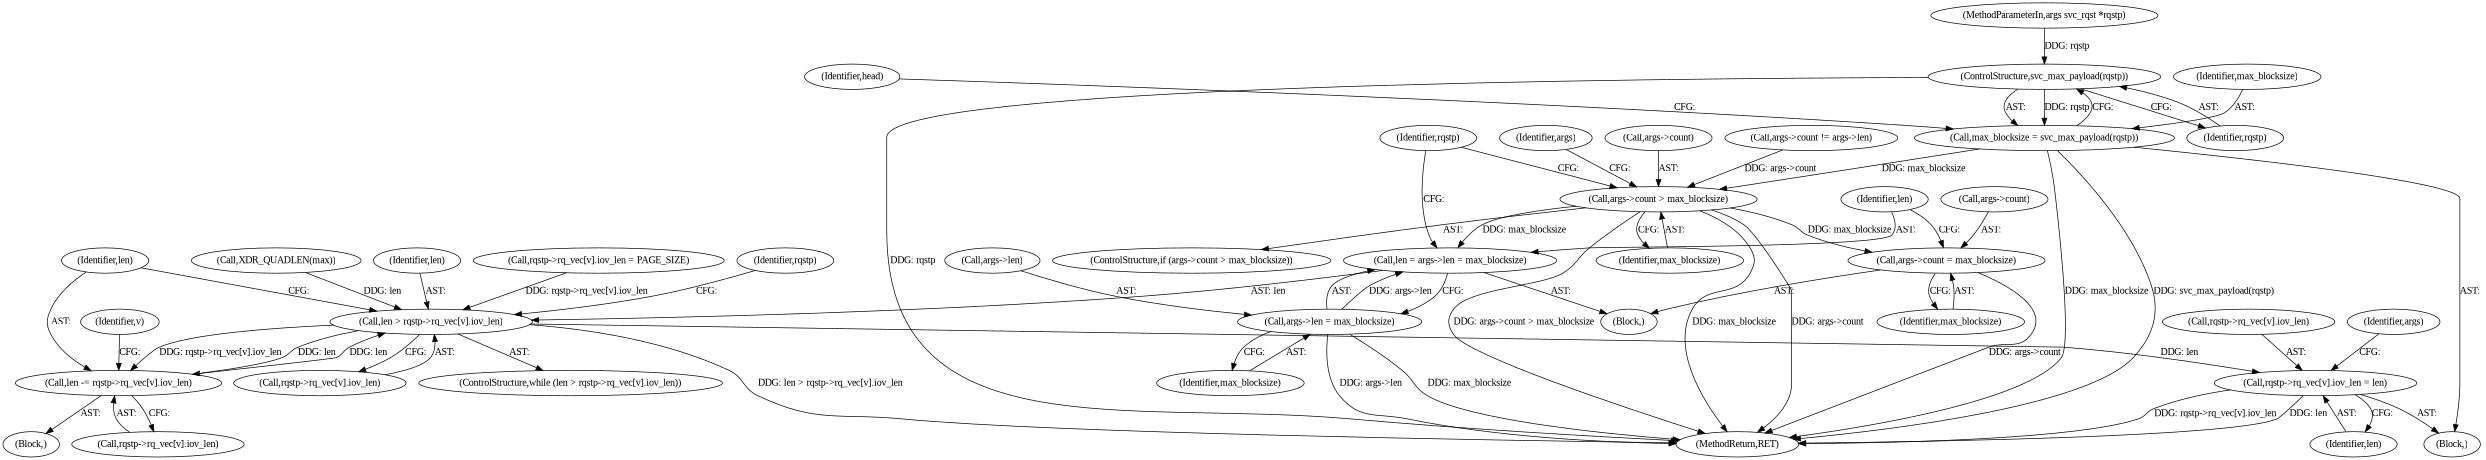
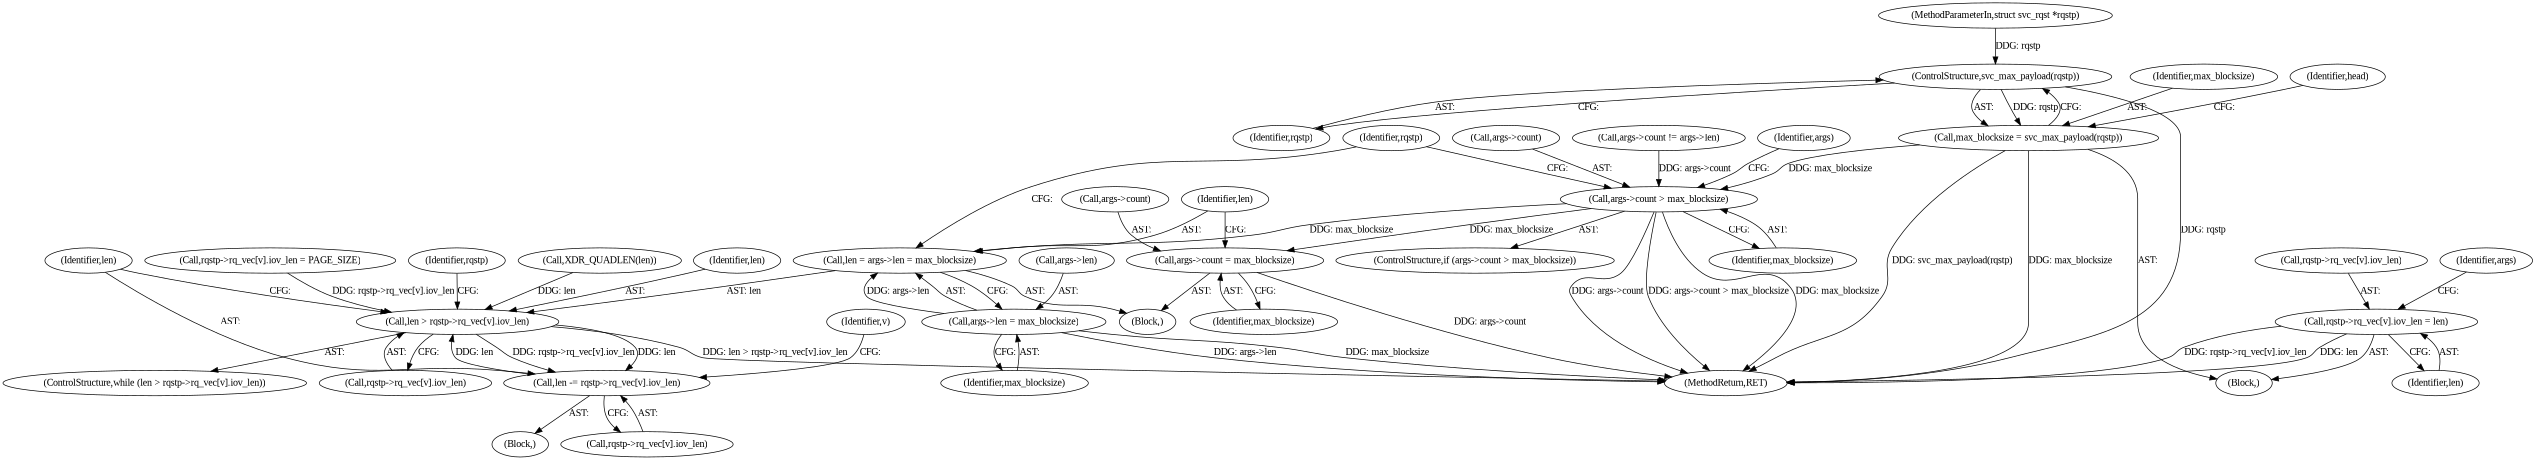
(2044, 15) -> (1995, 15)
(276, 261) -> (600, 261)
(1392, 337) -> none
